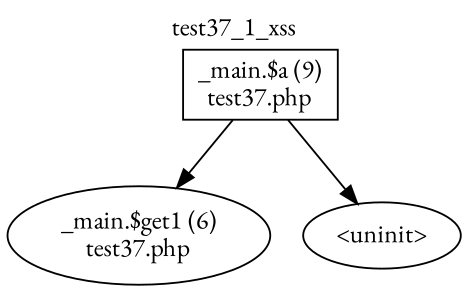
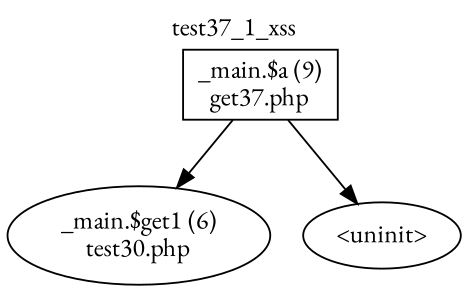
(260, 85) -> (260, 85)
(139, 235) -> (139, 235)
